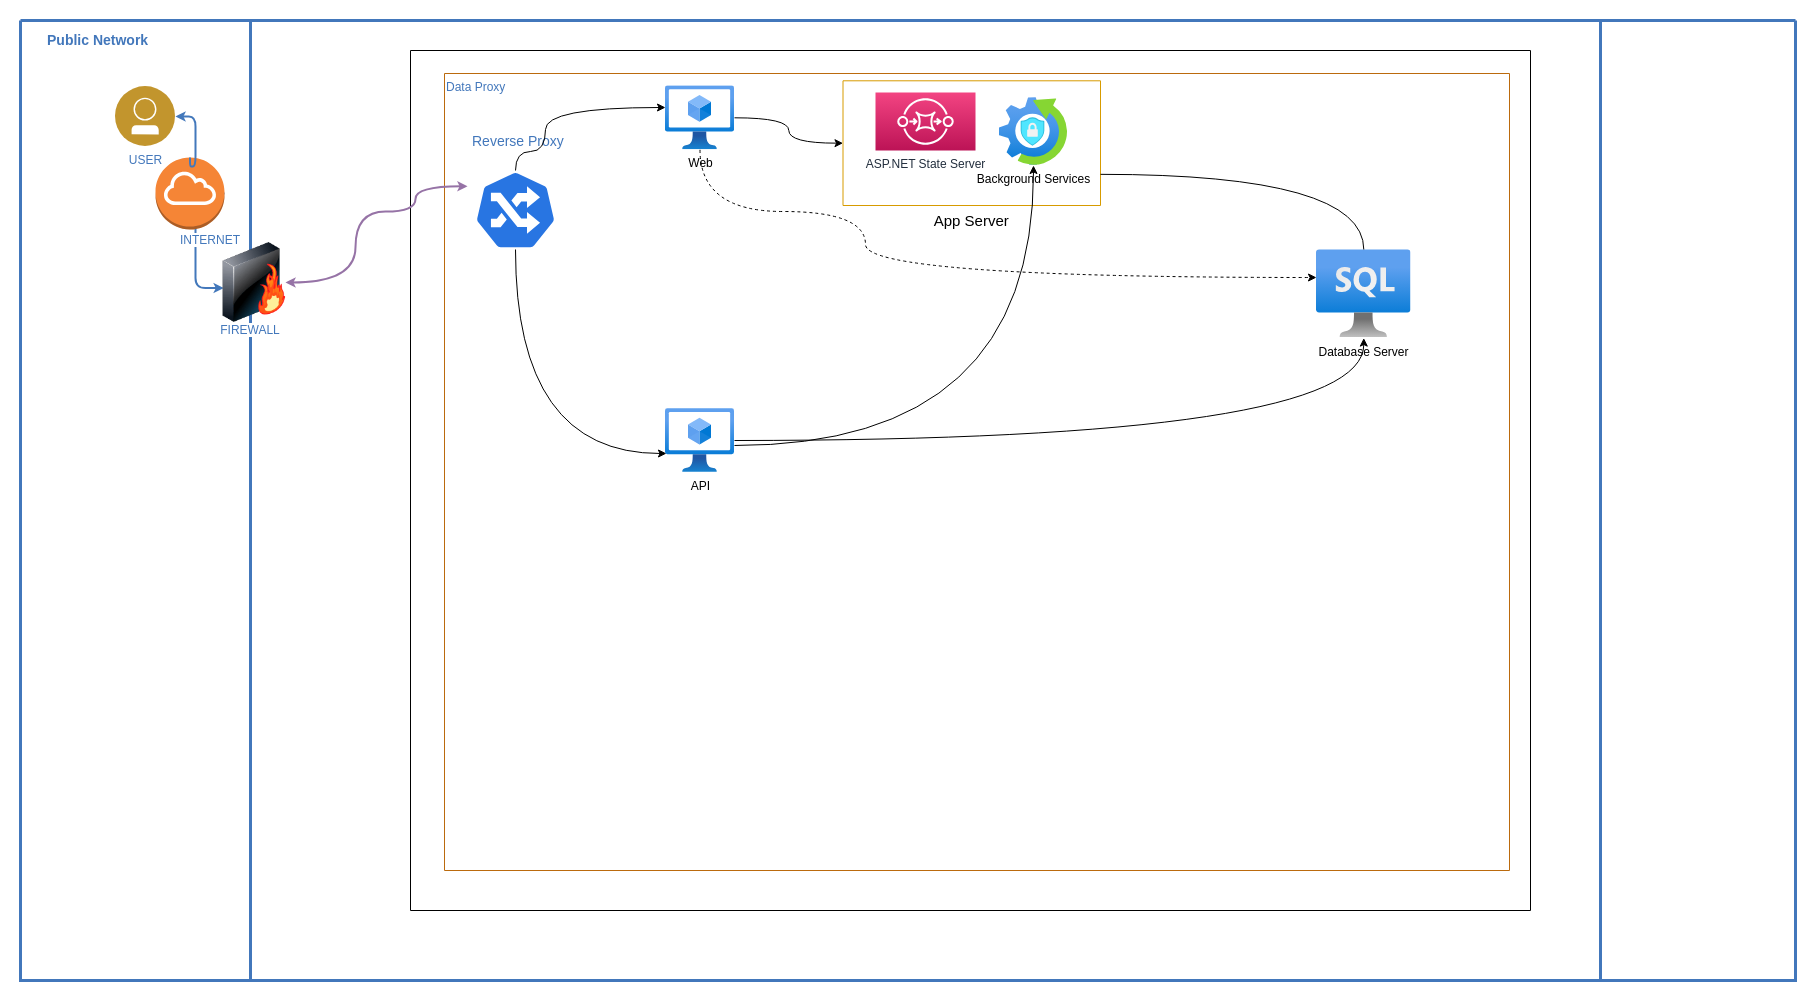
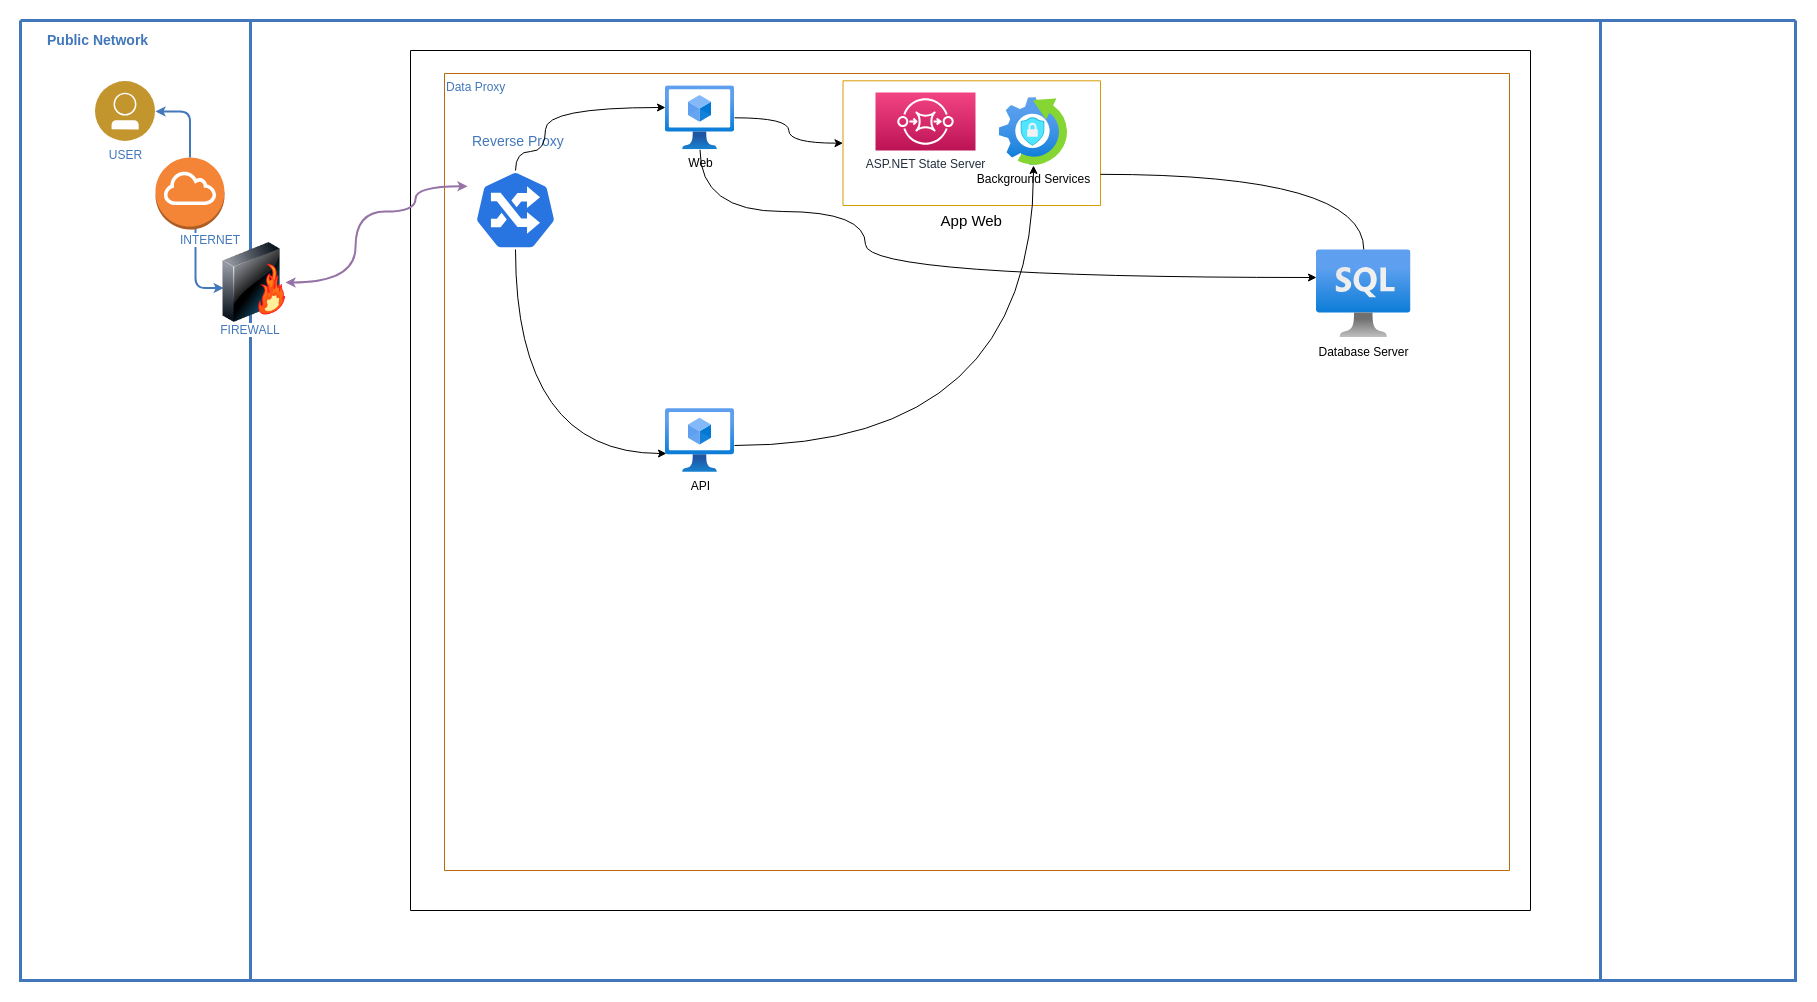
(146, 117) -> (126, 112)
(971, 221) -> (971, 221)
(982, 270) -> (982, 270)
(1098, 428) -> none
